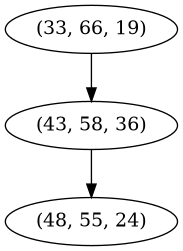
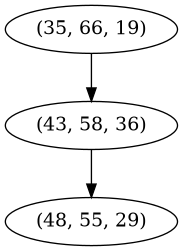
(91, 29) -> (91, 29)
(91, 222) -> (91, 222)
